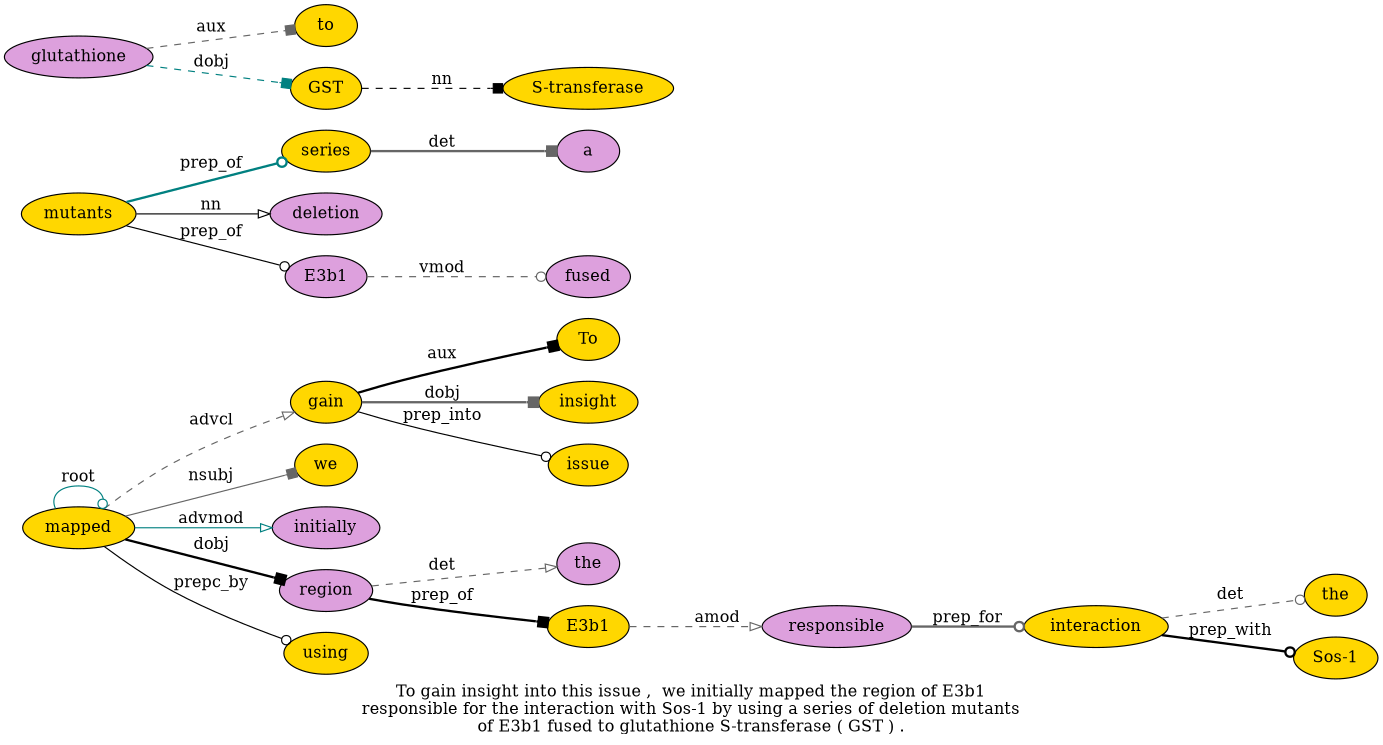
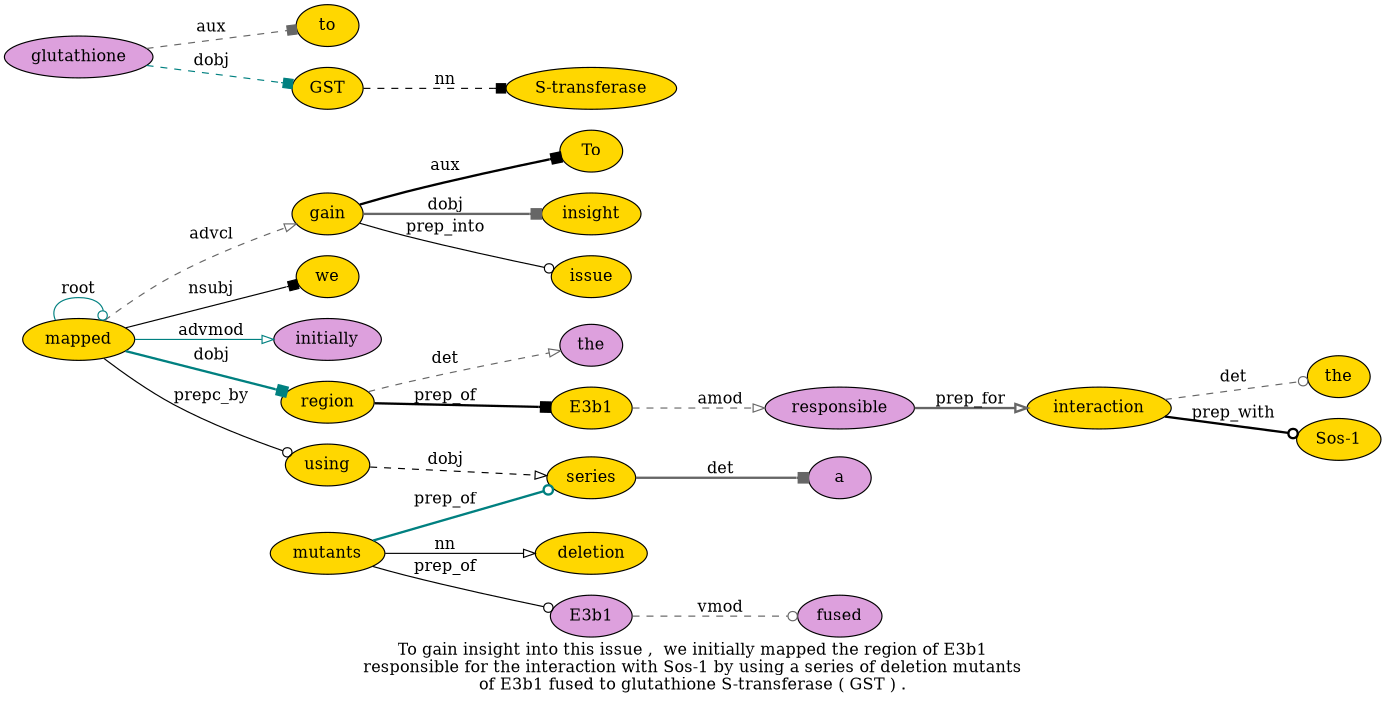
(326, 214) -> (591, 553)
none -> (453, 471)
(205, 496) -> (206, 307)
(200, 558) -> (200, 370)
(326, 591) -> (328, 402)
(963, 627) -> (965, 408)
